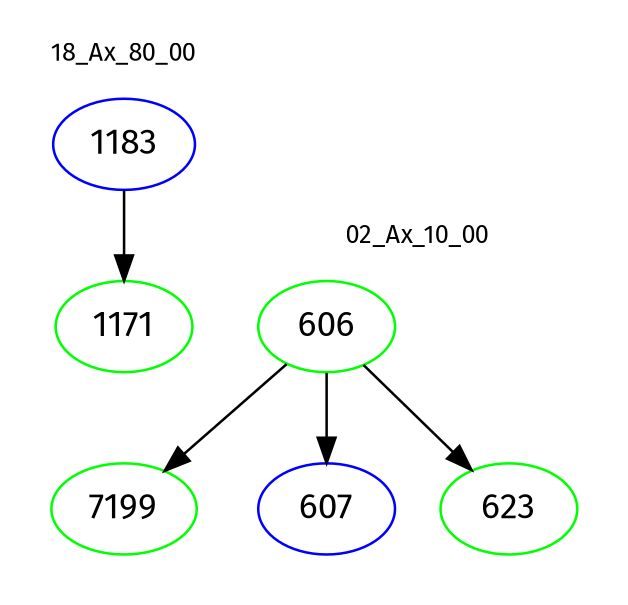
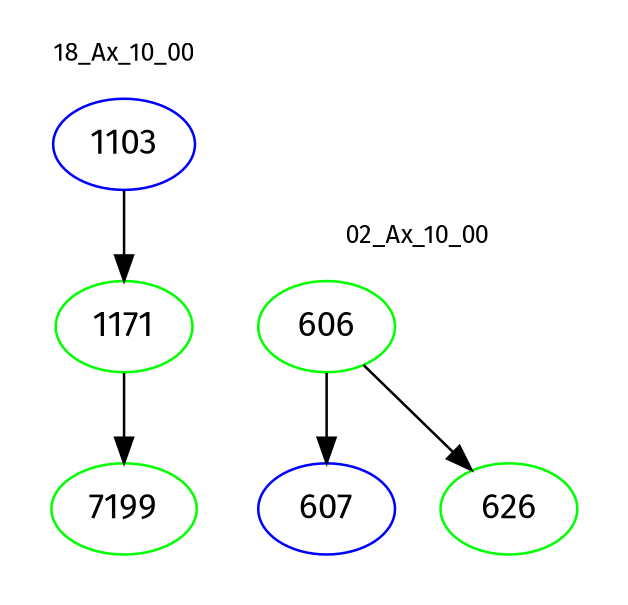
(124, 54) -> (124, 54)
(124, 144) -> (124, 144)
(253, 393) -> (124, 405)
(509, 509) -> (509, 509)
